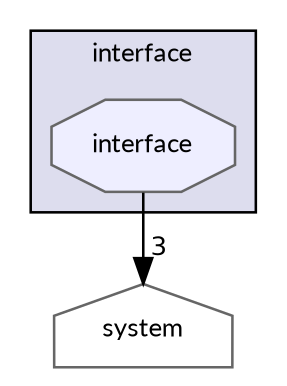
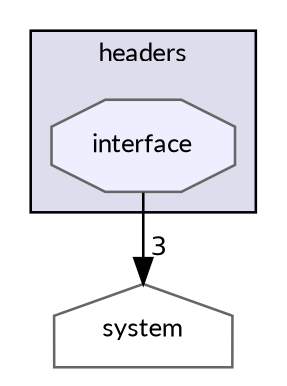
(143, 55) -> (143, 55)
